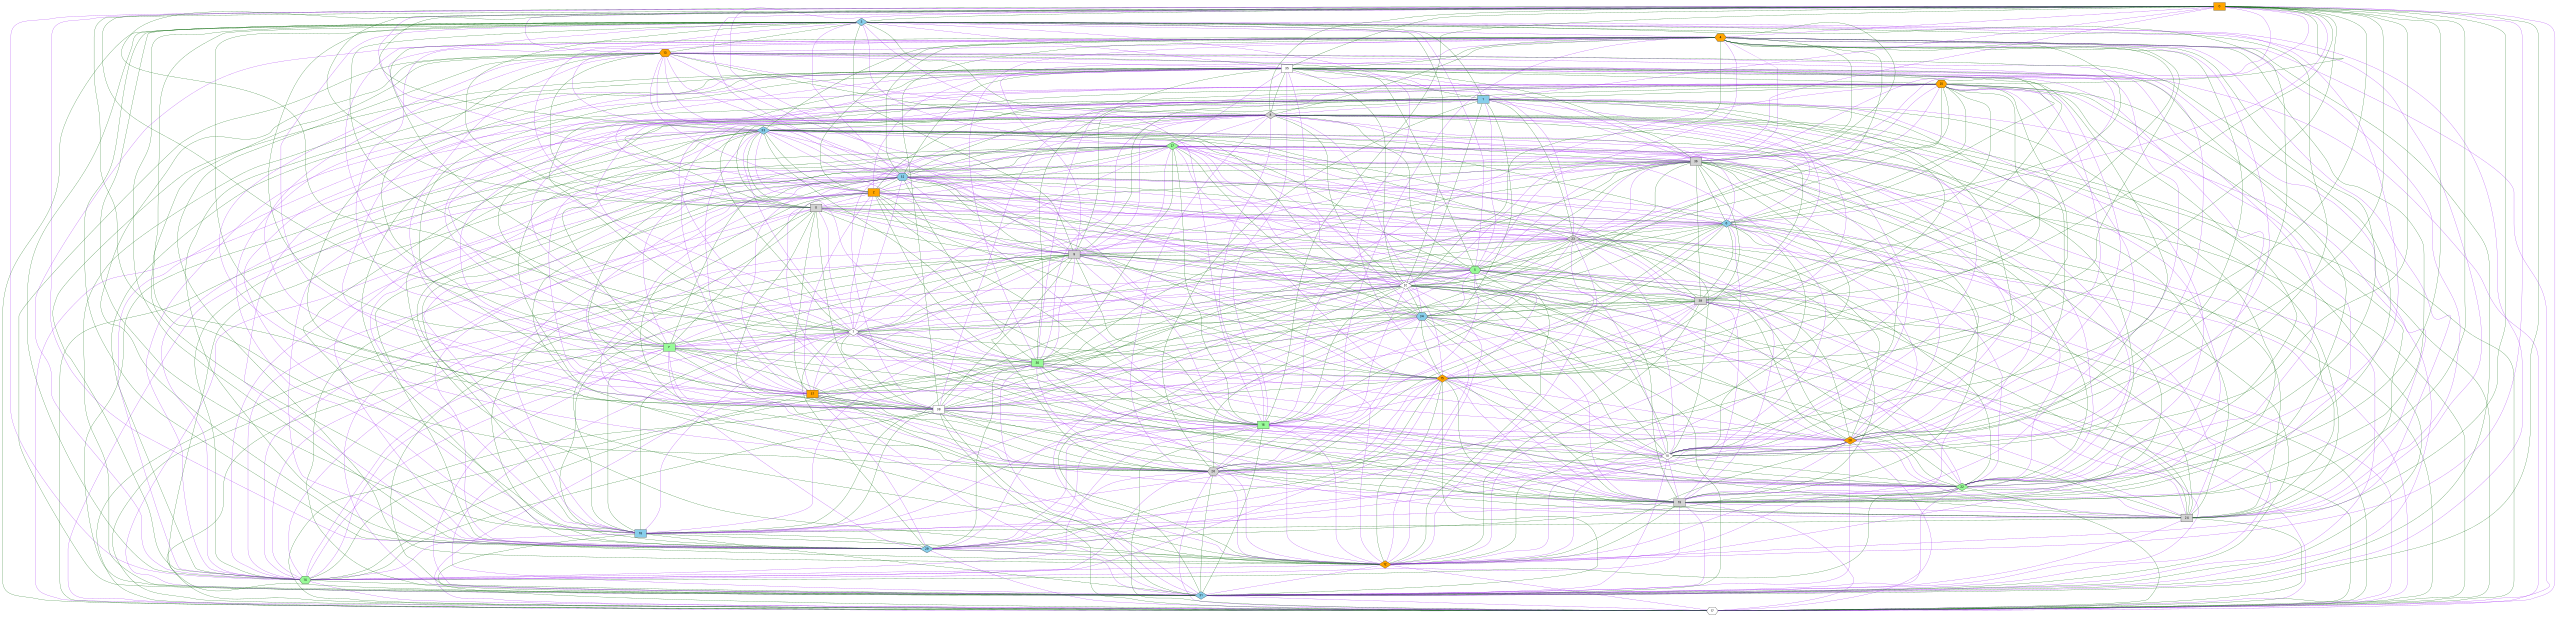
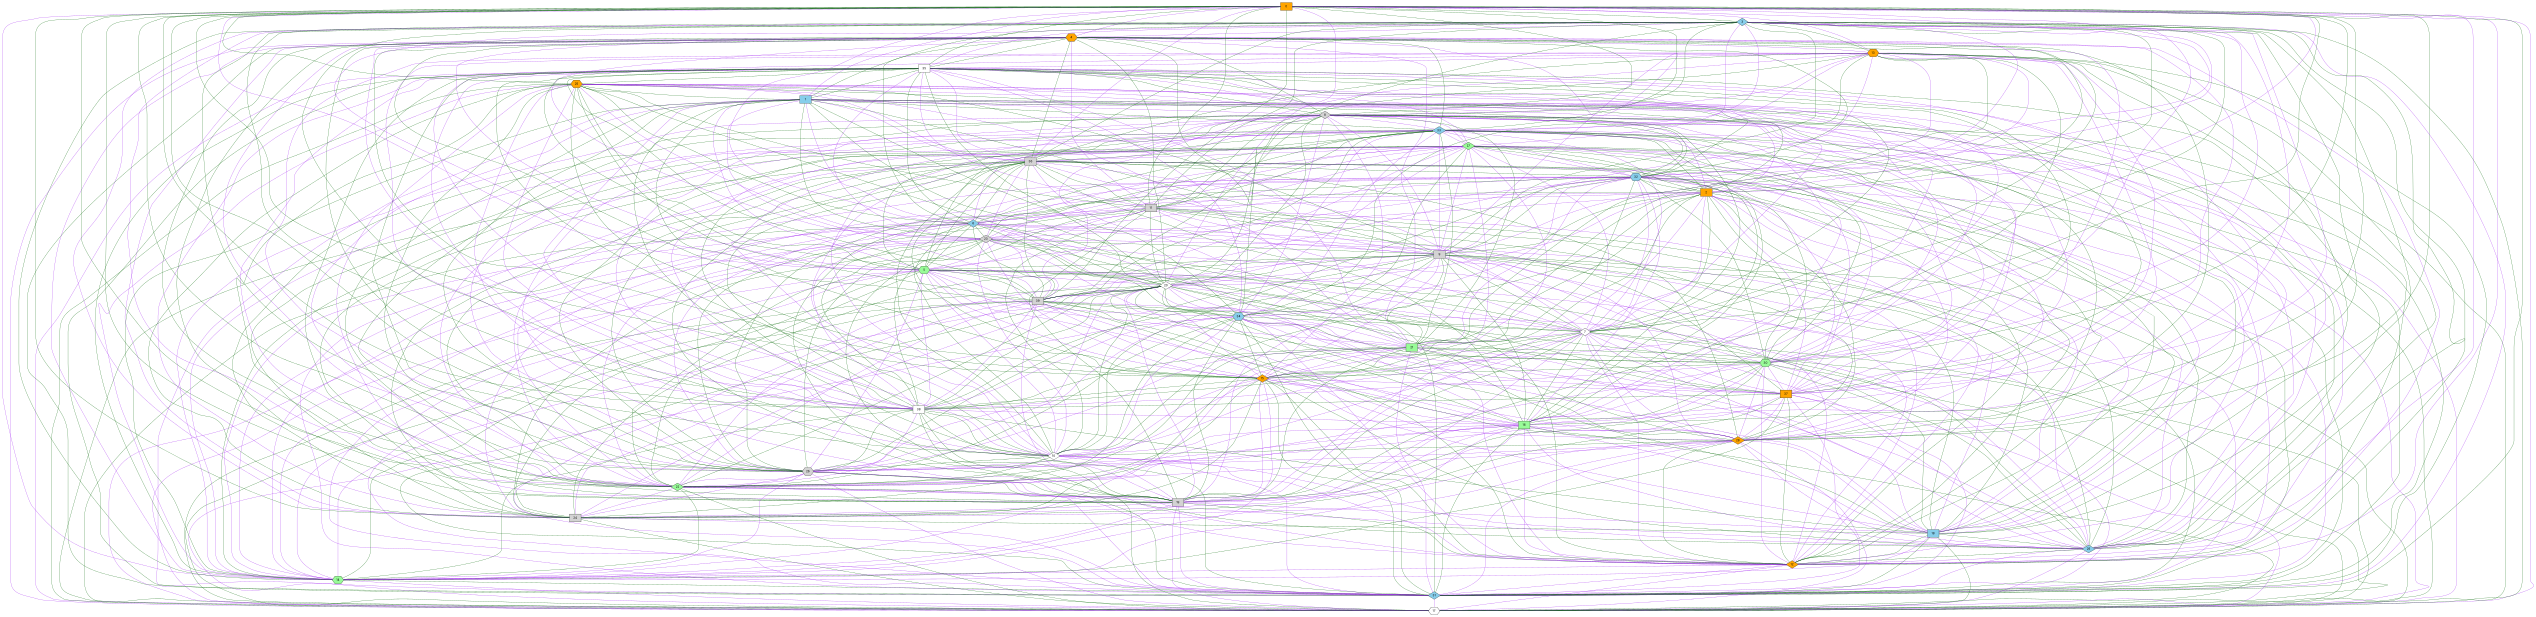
(738, 210) -> (1531, 256)
(1474, 360) -> (702, 231)
(1037, 363) -> (1765, 363)
(914, 378) -> (1776, 378)
